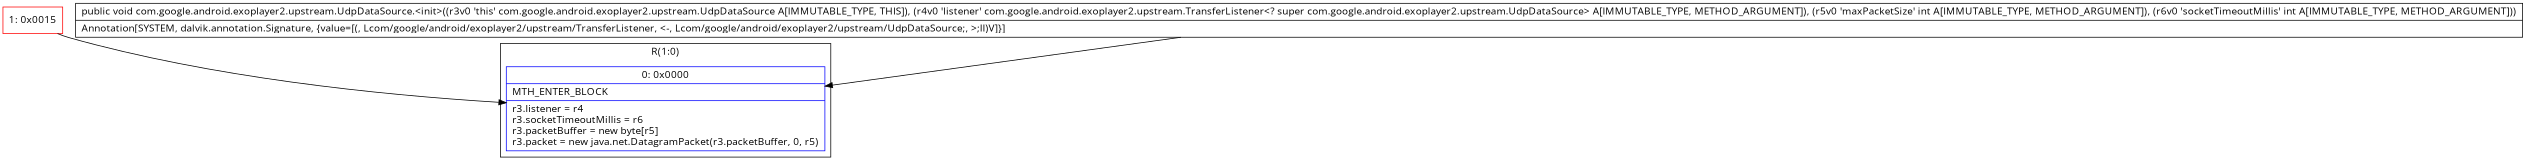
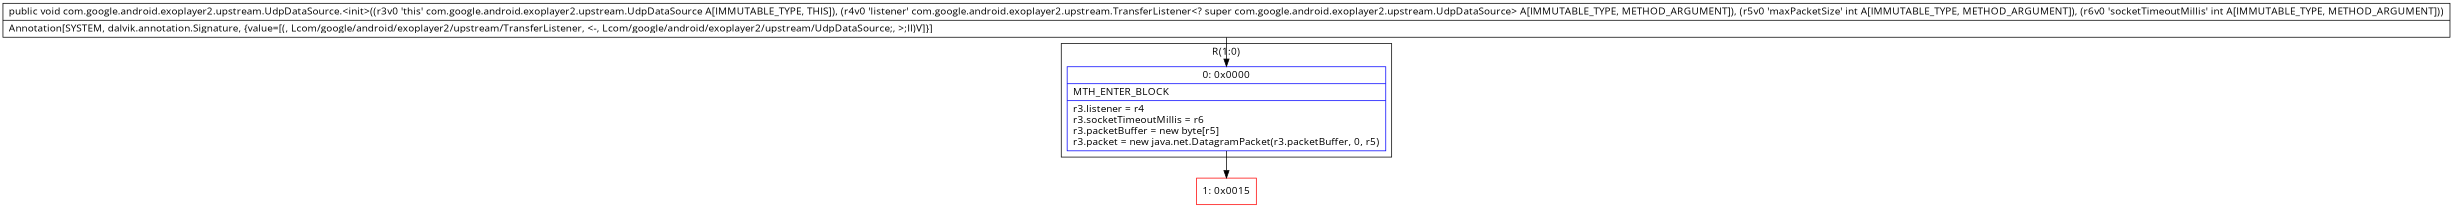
(276, 80) -> (1226, 162)
